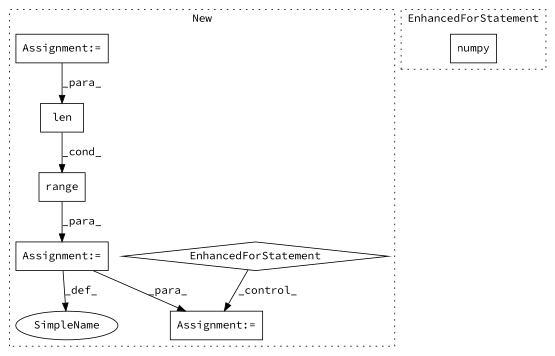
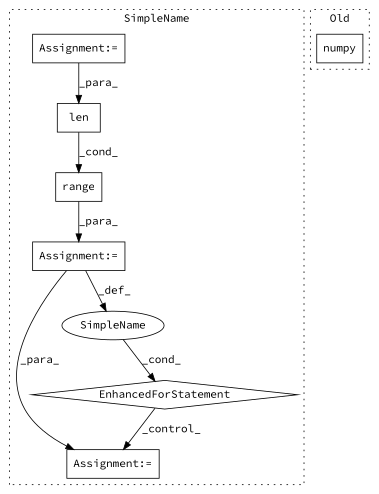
(202, 19) -> (157, 19)
(474, 19) -> (340, 19)
none -> (137, 357)
